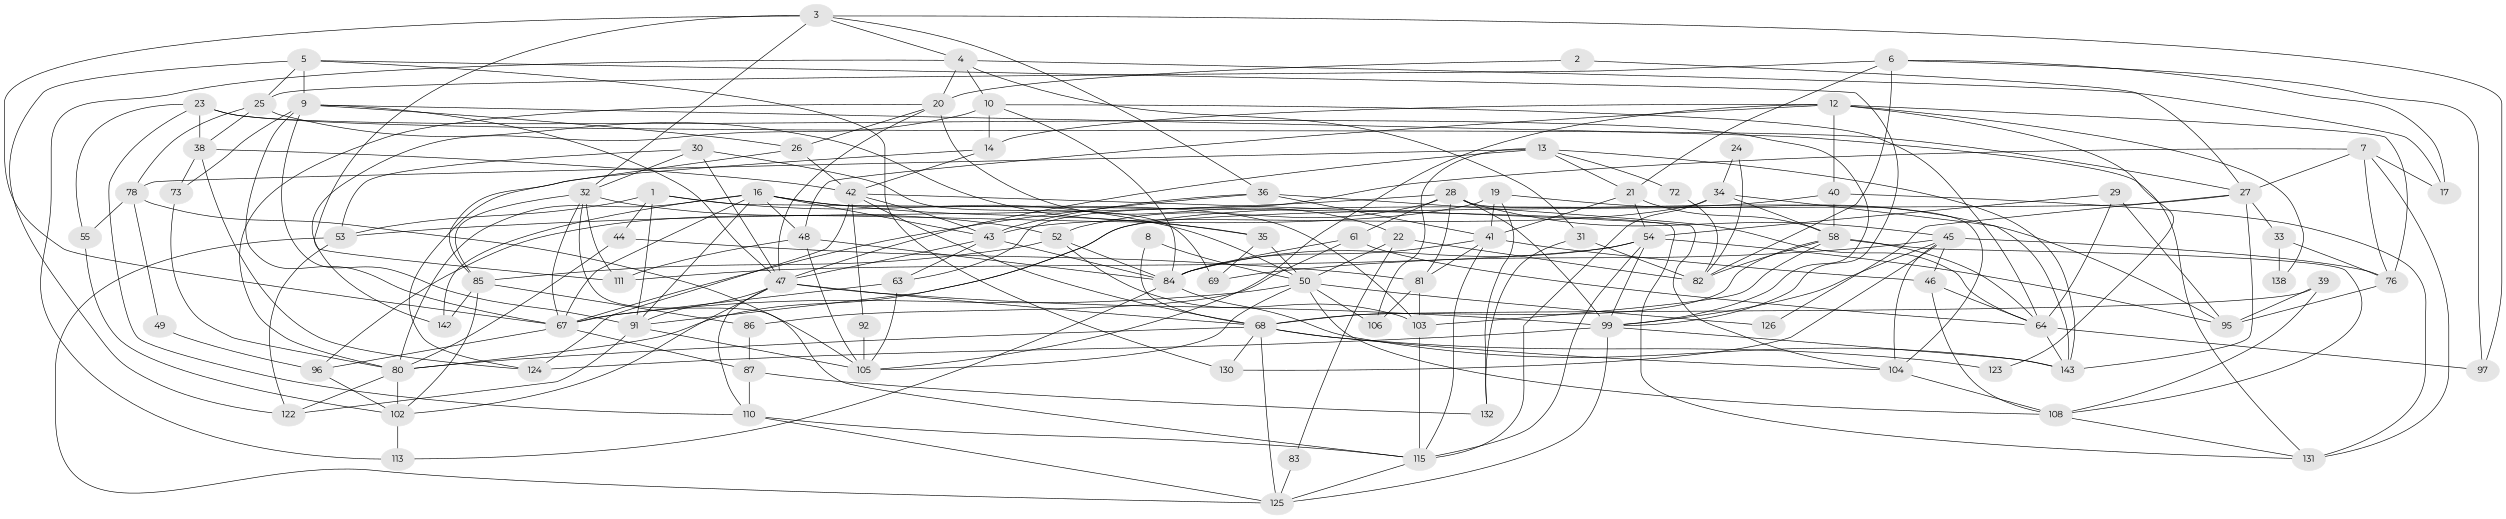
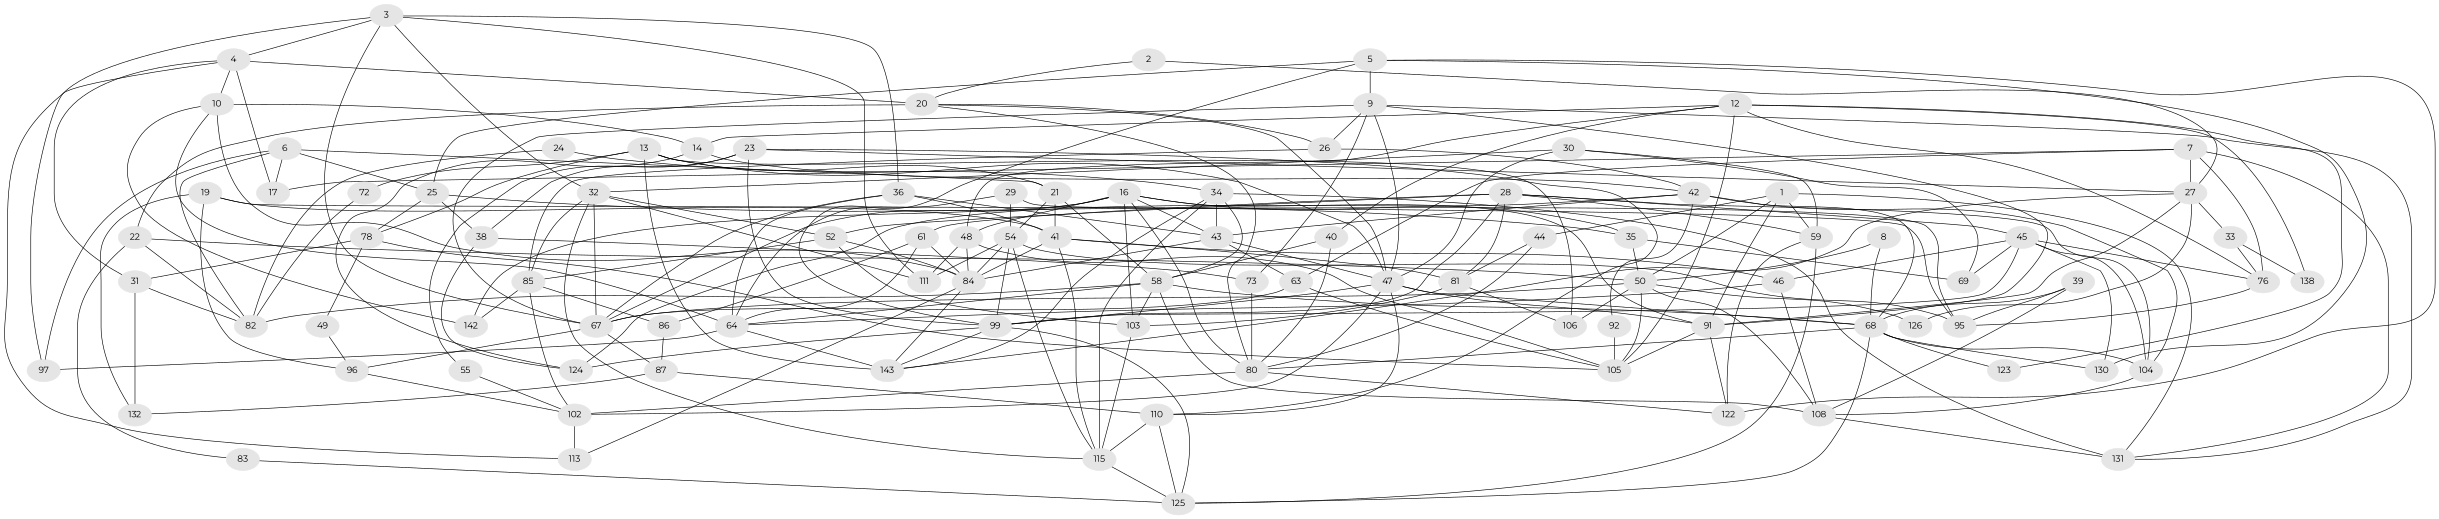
(542, 163) -> none
(106, 217) -> (251, 260)
(2259, 219) -> (1679, 230)
(340, 237) -> (1816, 237)
